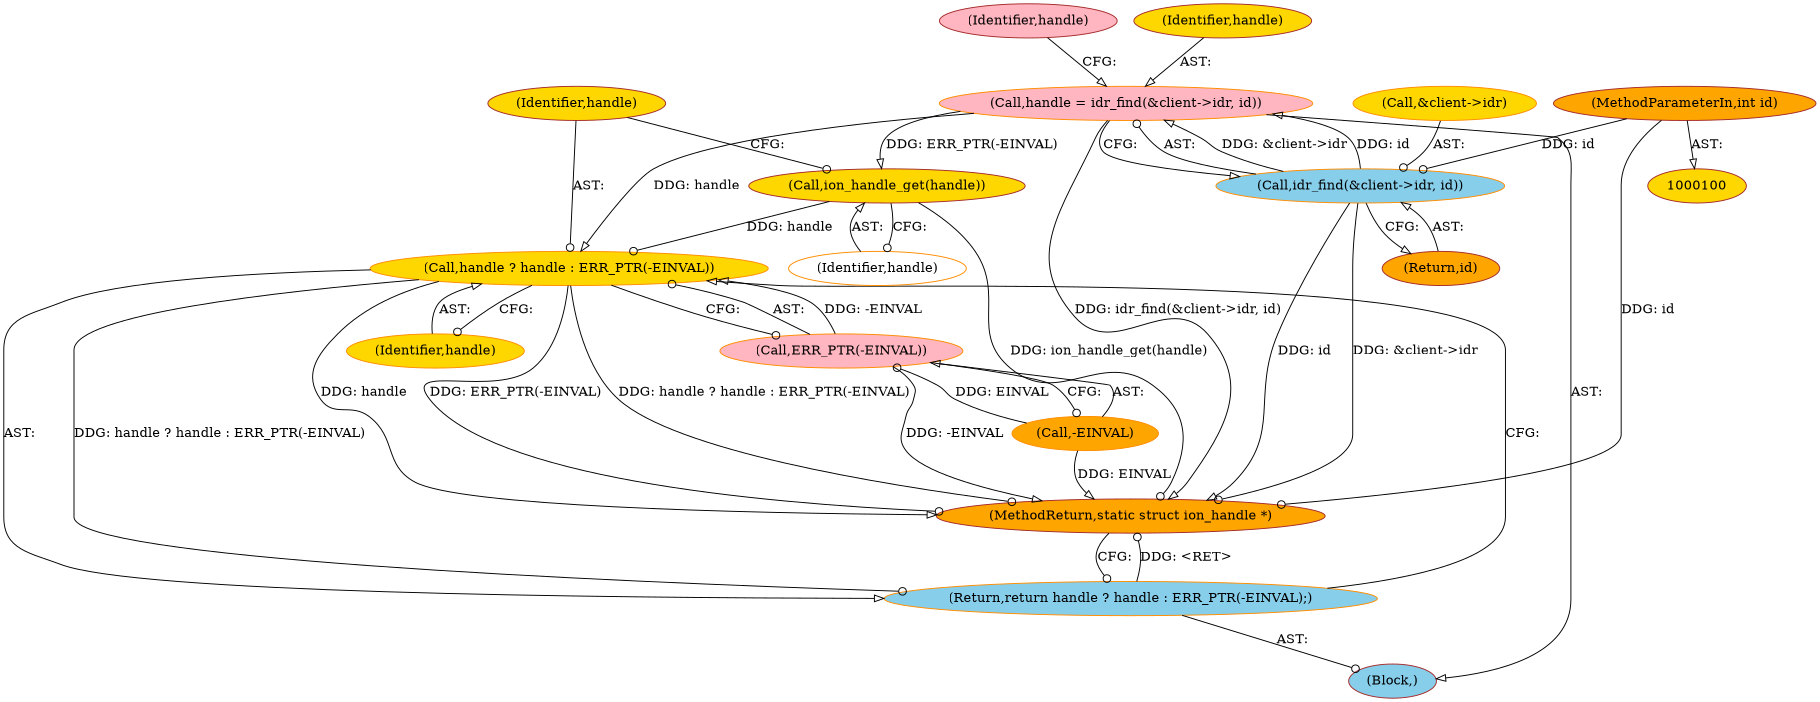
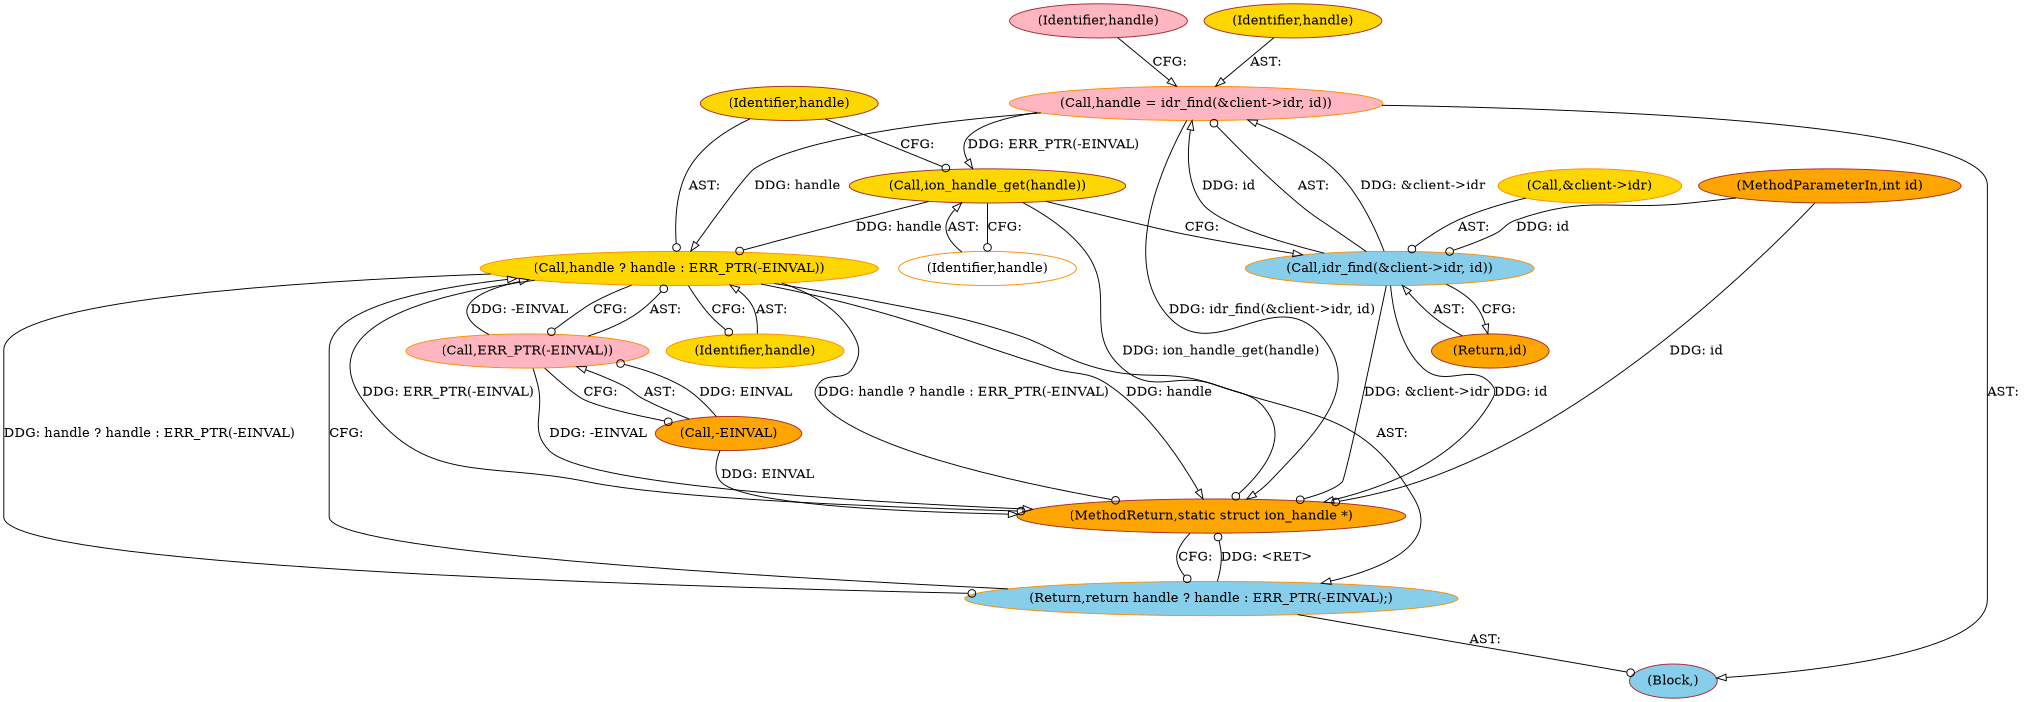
(1148, 166) -> (1169, 231)
(1697, 186) -> none
(1085, 434) -> (729, 434)
